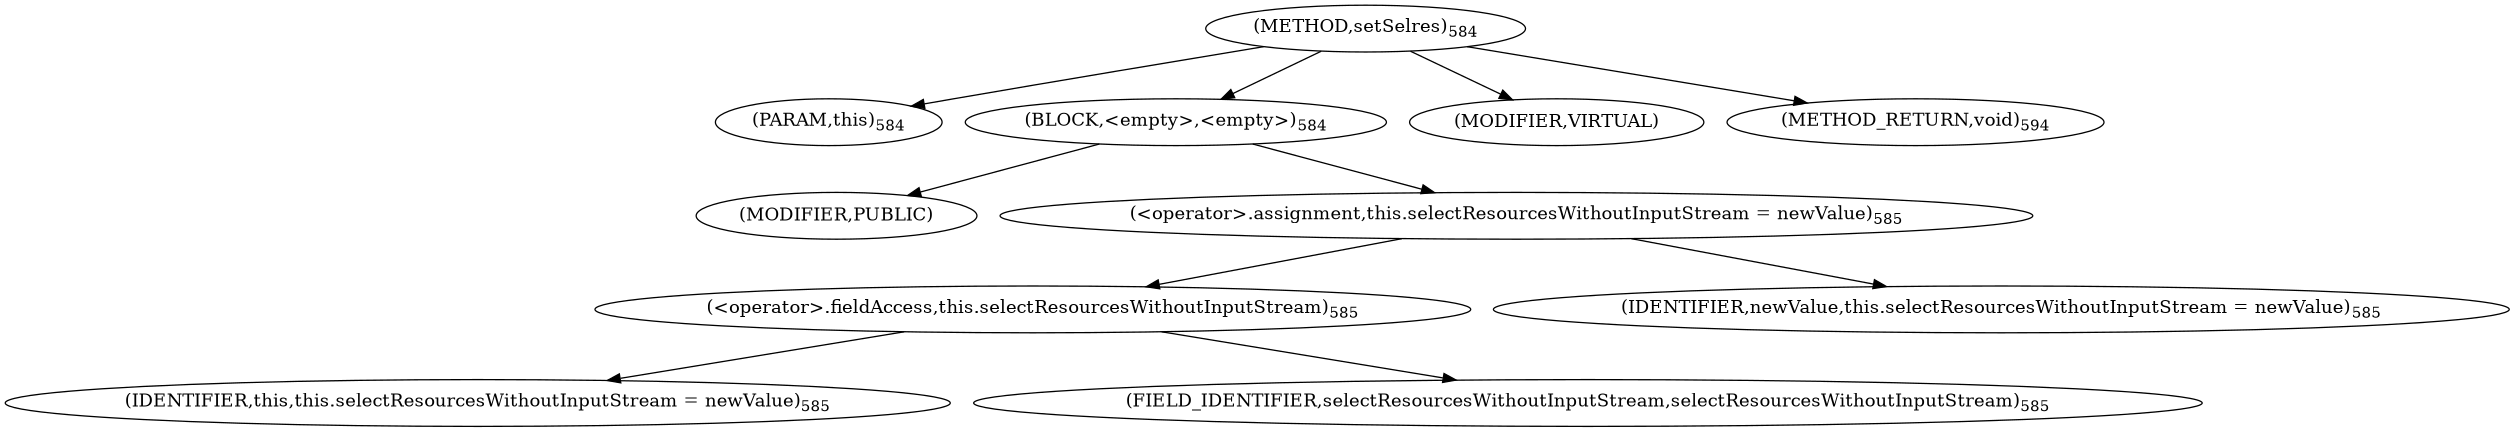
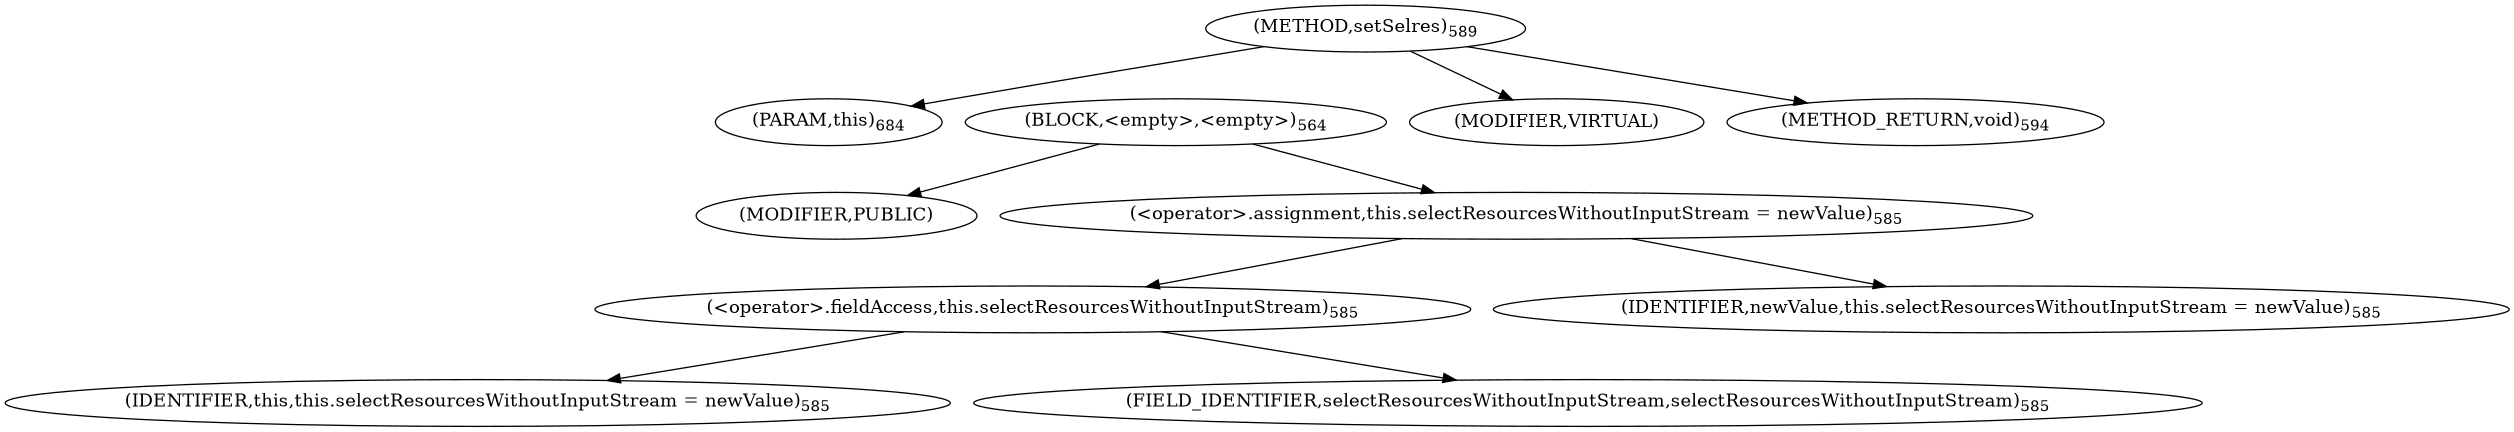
(1463, 27) -> (1463, 27)
(1277, 72) -> none
(890, 120) -> (890, 120)
(1312, 120) -> (1312, 120)
